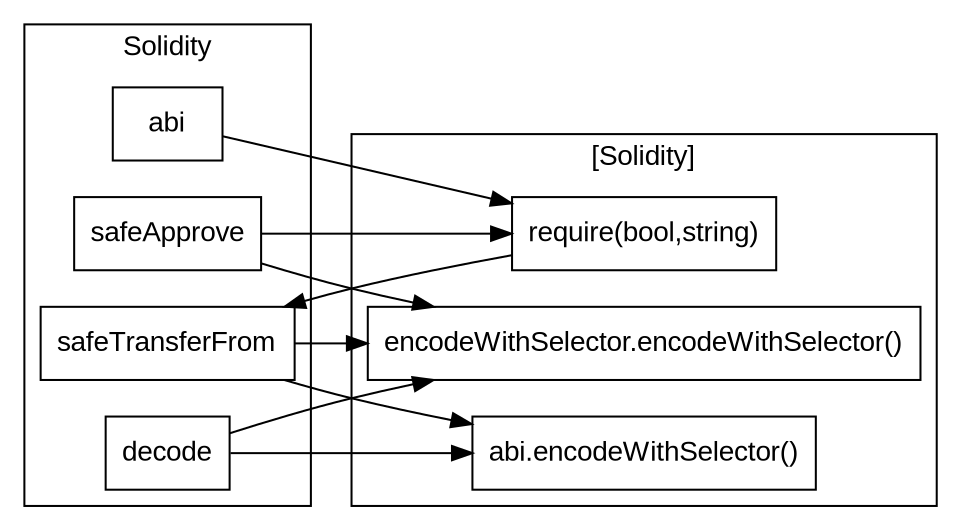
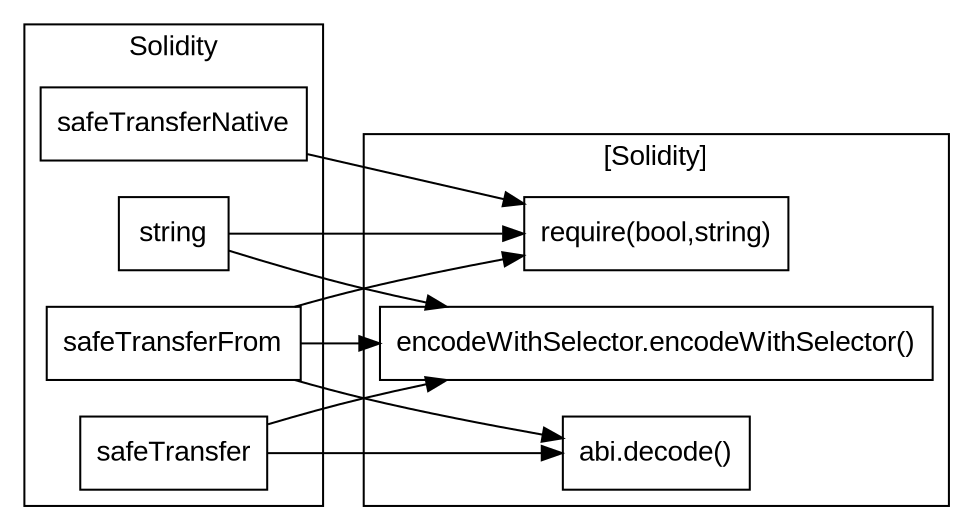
(168, 124) -> (174, 124)
(168, 234) -> (174, 234)
(408, 276) -> (398, 281)
(168, 453) -> (174, 453)
(644, 453) -> (656, 453)
